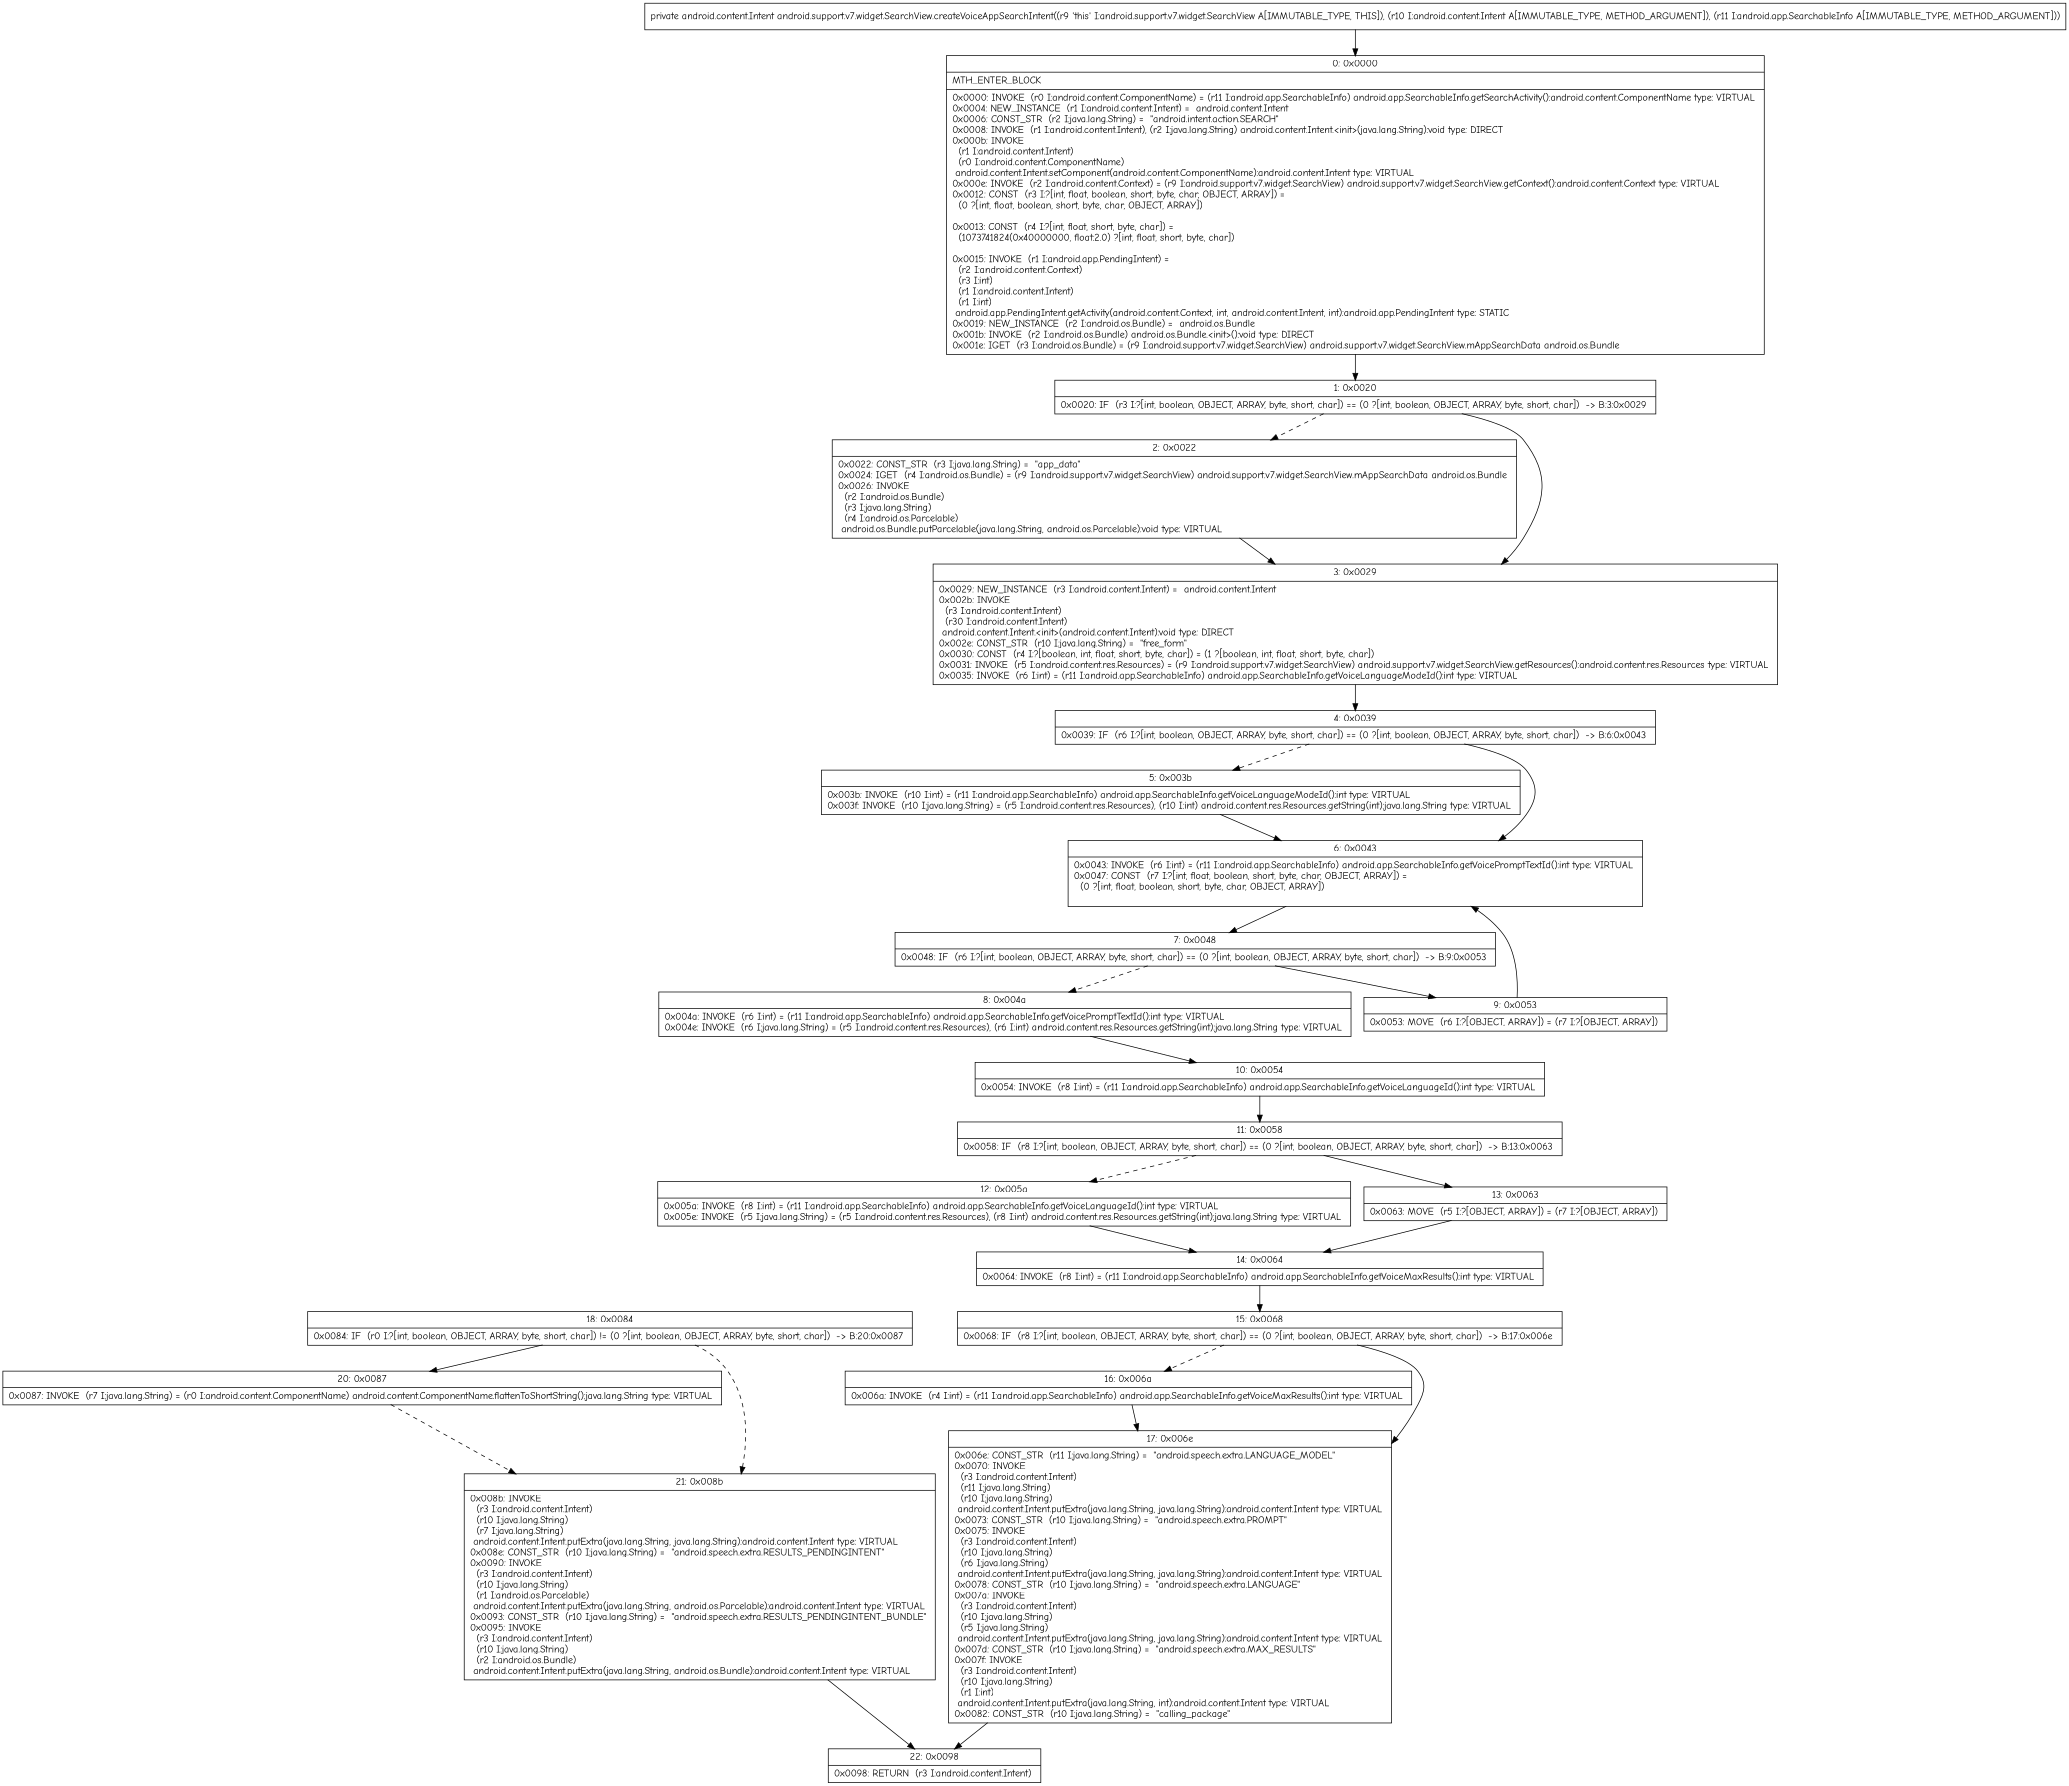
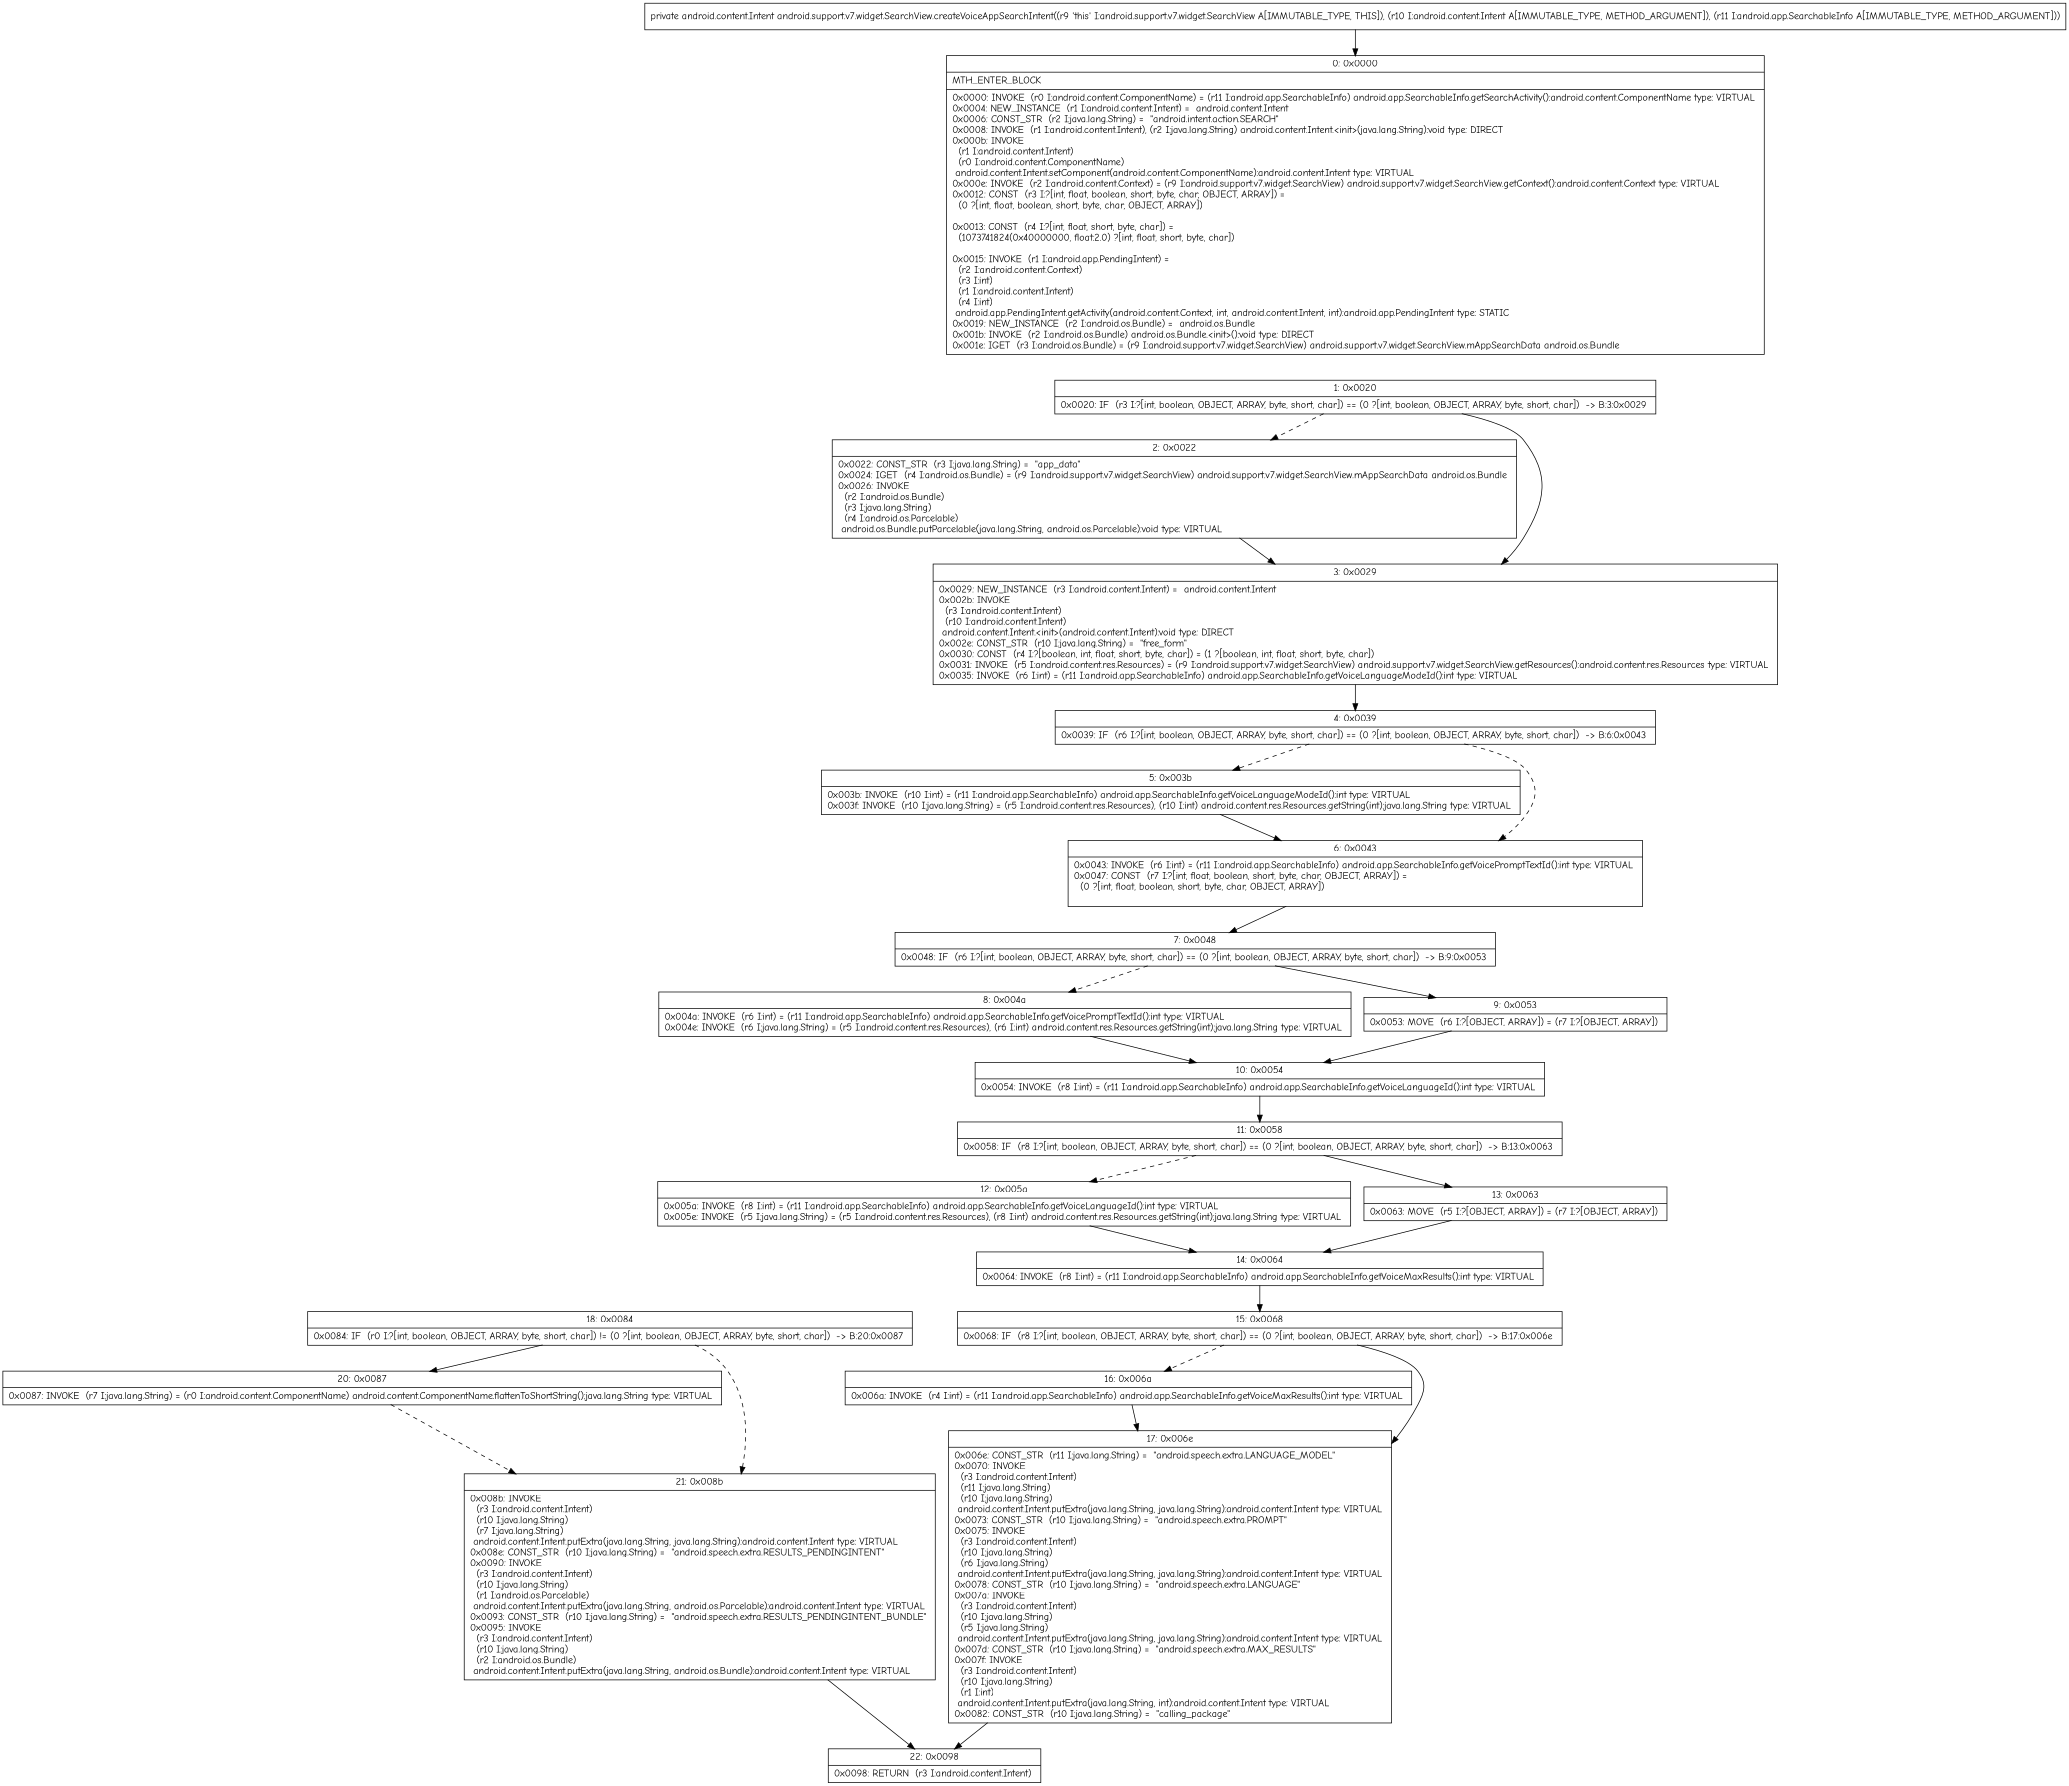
(972, 302) -> (973, 302)
(1355, 364) -> none
(1003, 622) -> (1003, 622)
(1529, 775) -> (1529, 775)
(1511, 948) -> (1391, 1046)
